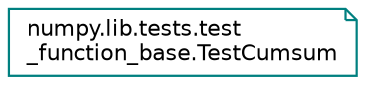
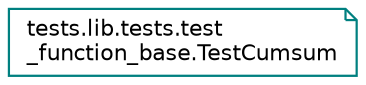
(183, 42) -> (183, 42)
